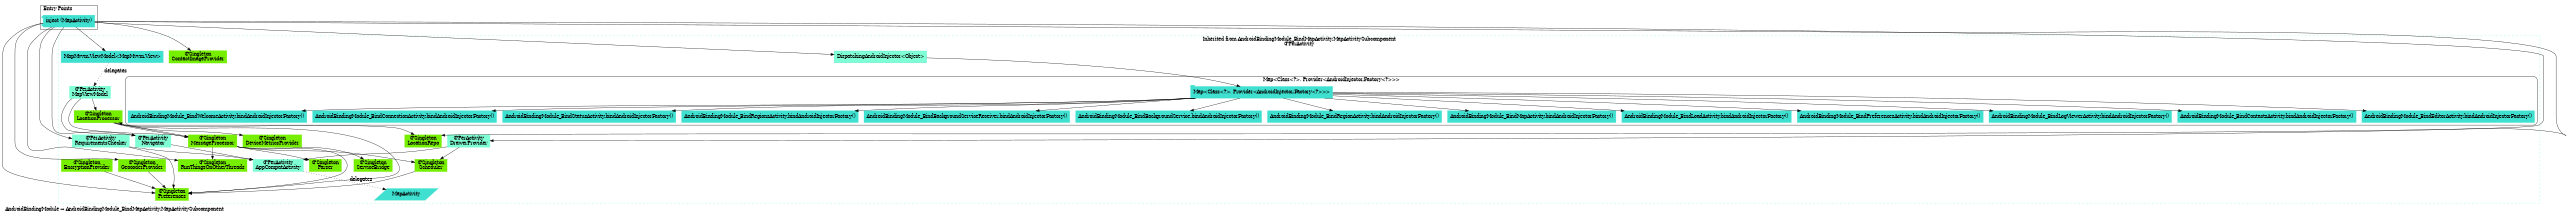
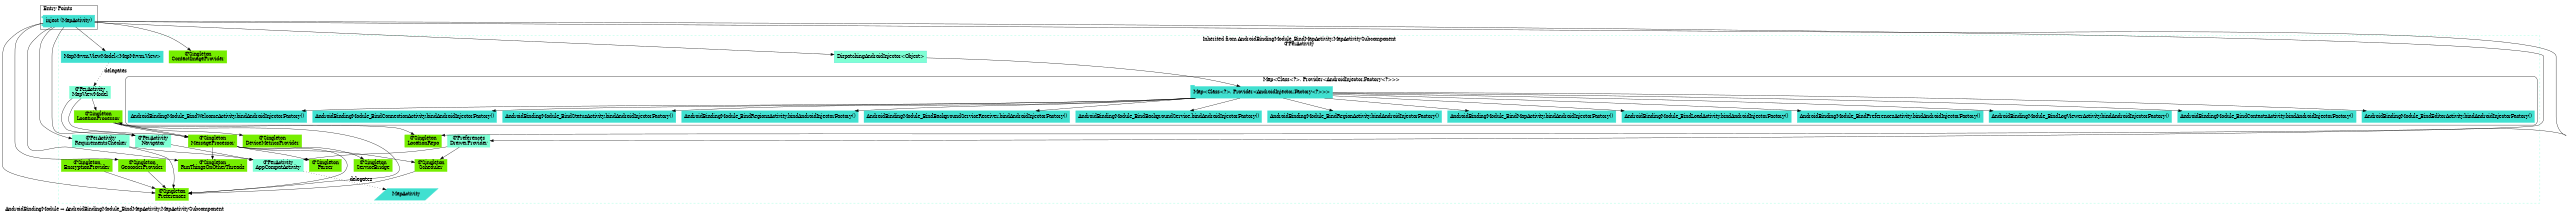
(469, 141) -> (469, 141)
